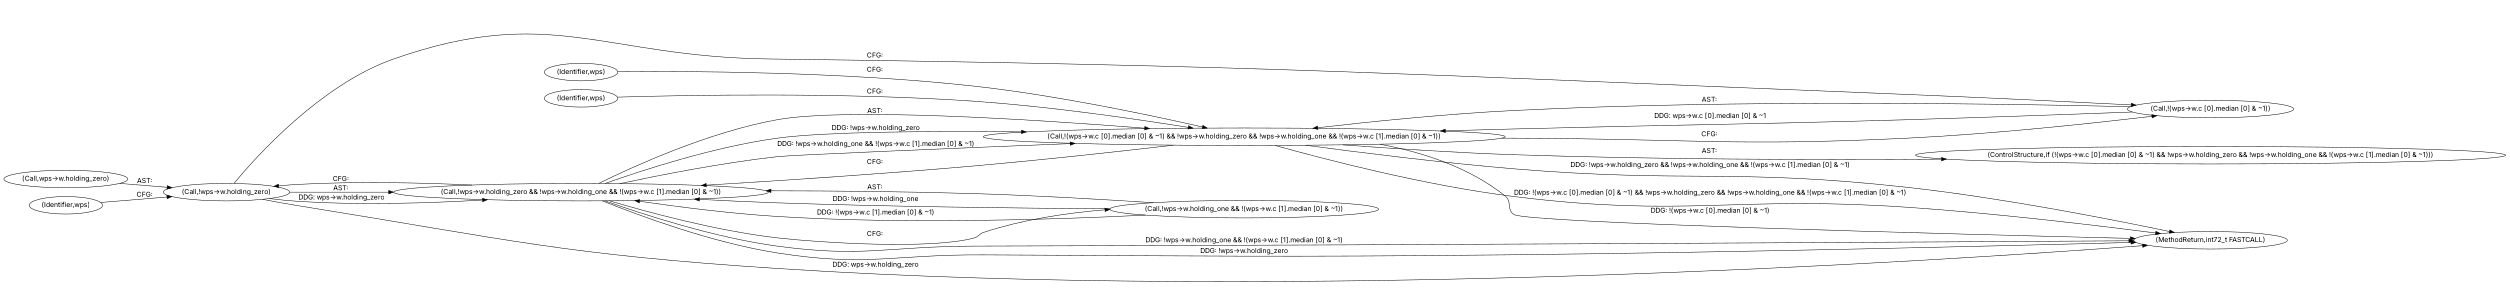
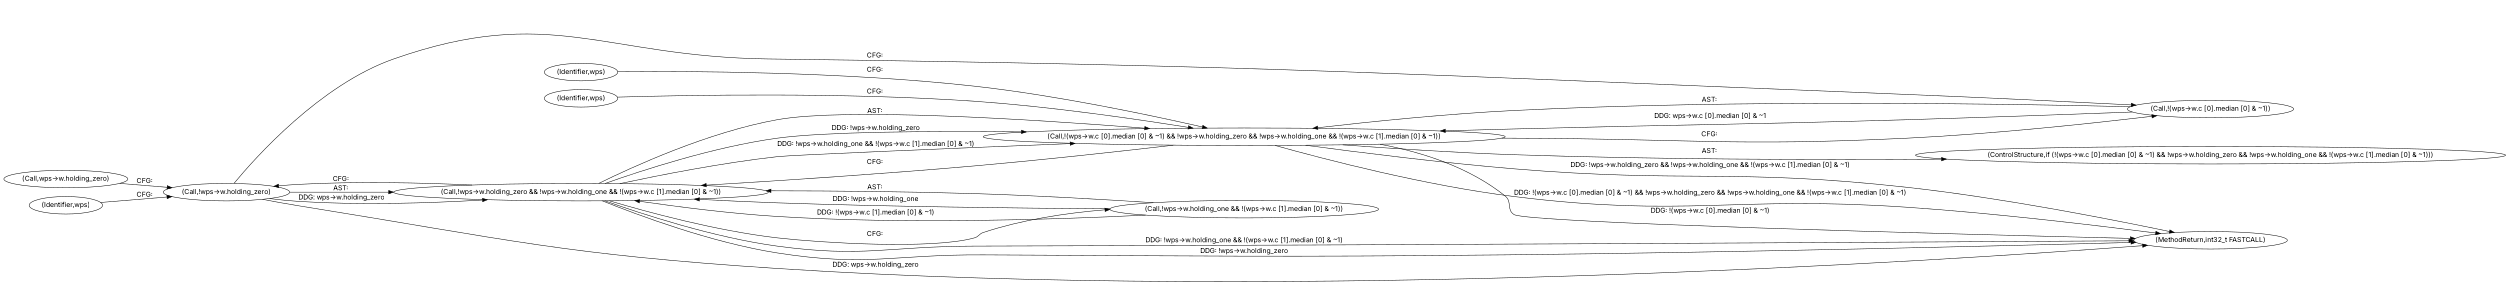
(146, 181) -> (146, 181)
(2211, 240) -> (2211, 240)
